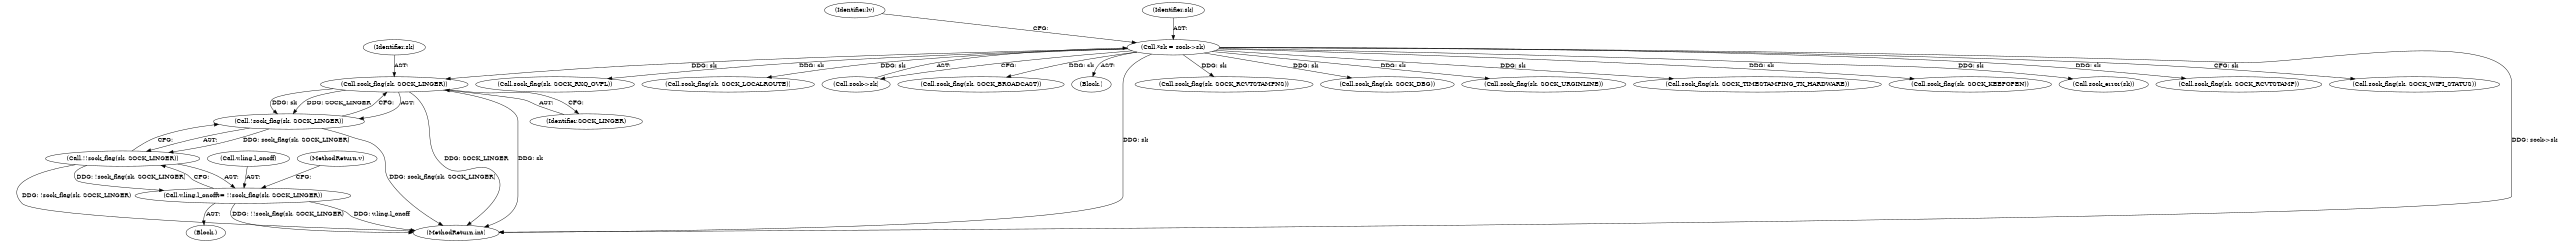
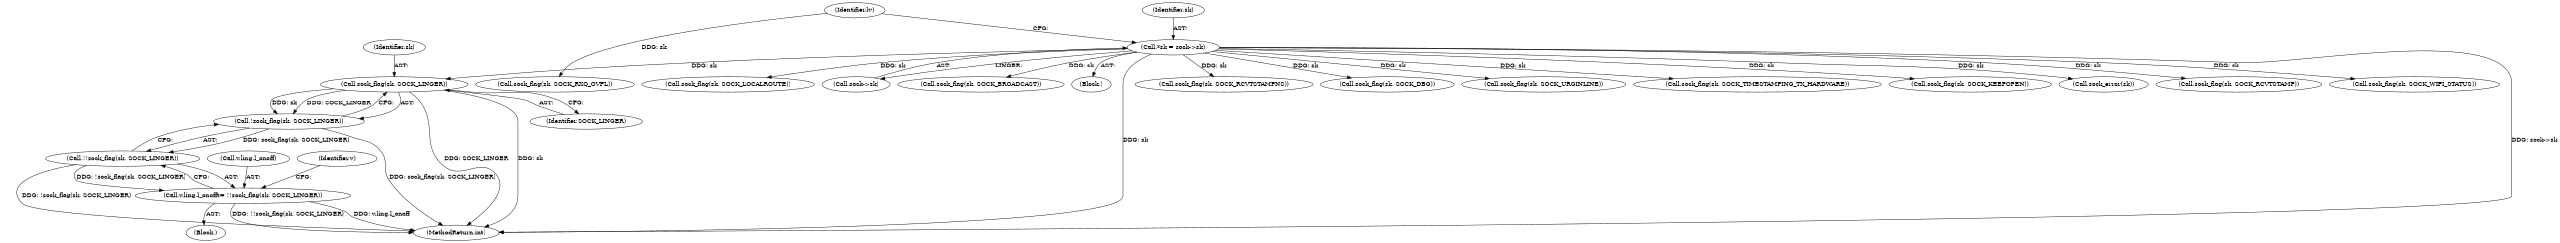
(870, 59) -> (690, 31)
(1010, 66) -> (1010, 66)
(2226, 66) -> (2226, 66)
(337, 159) -> (337, 159)
